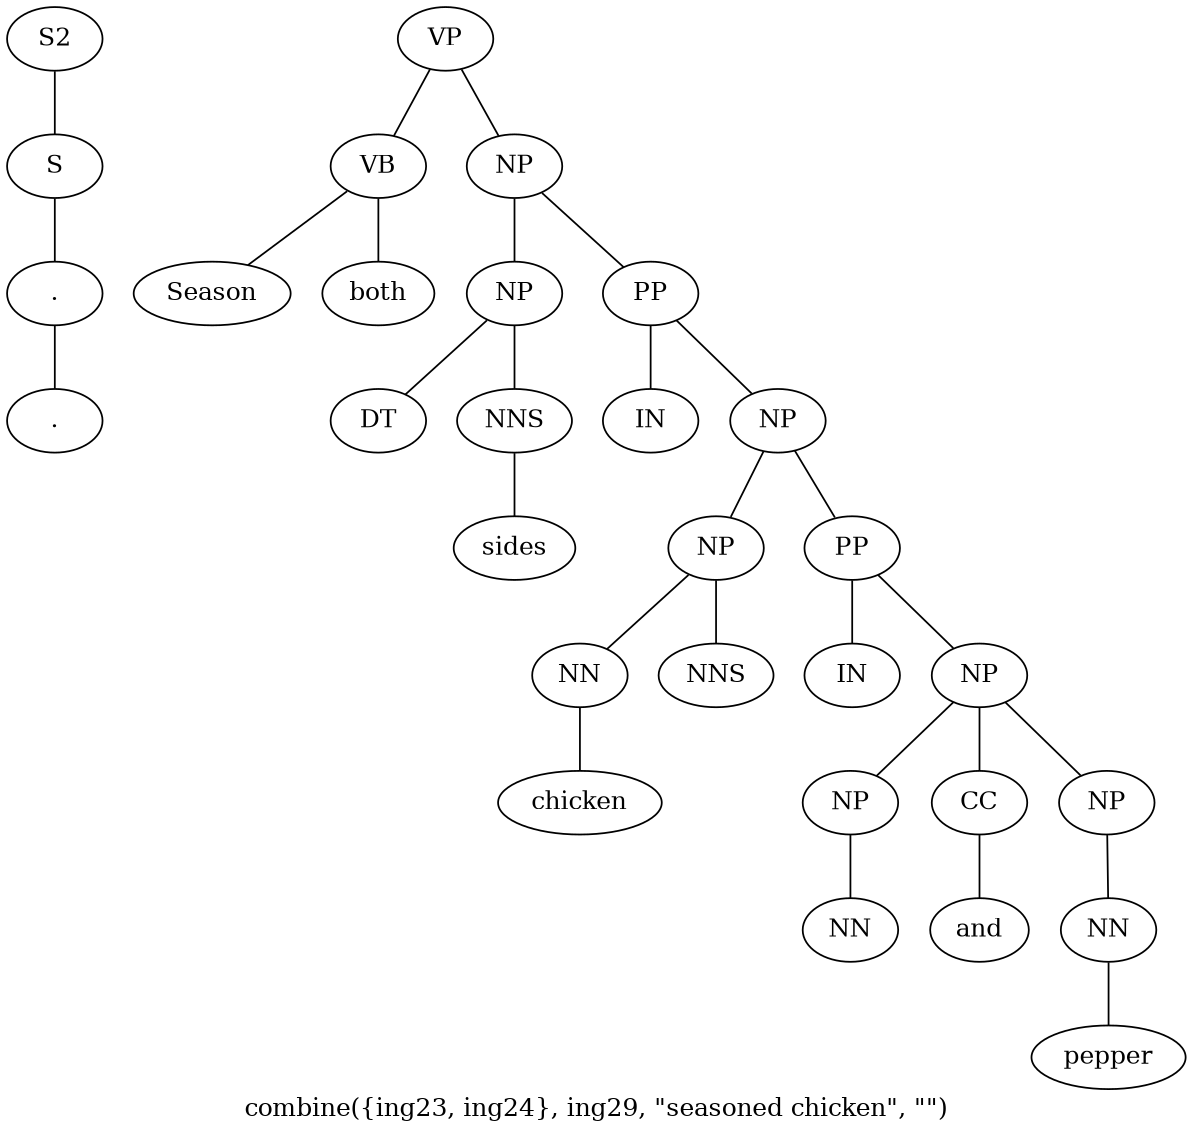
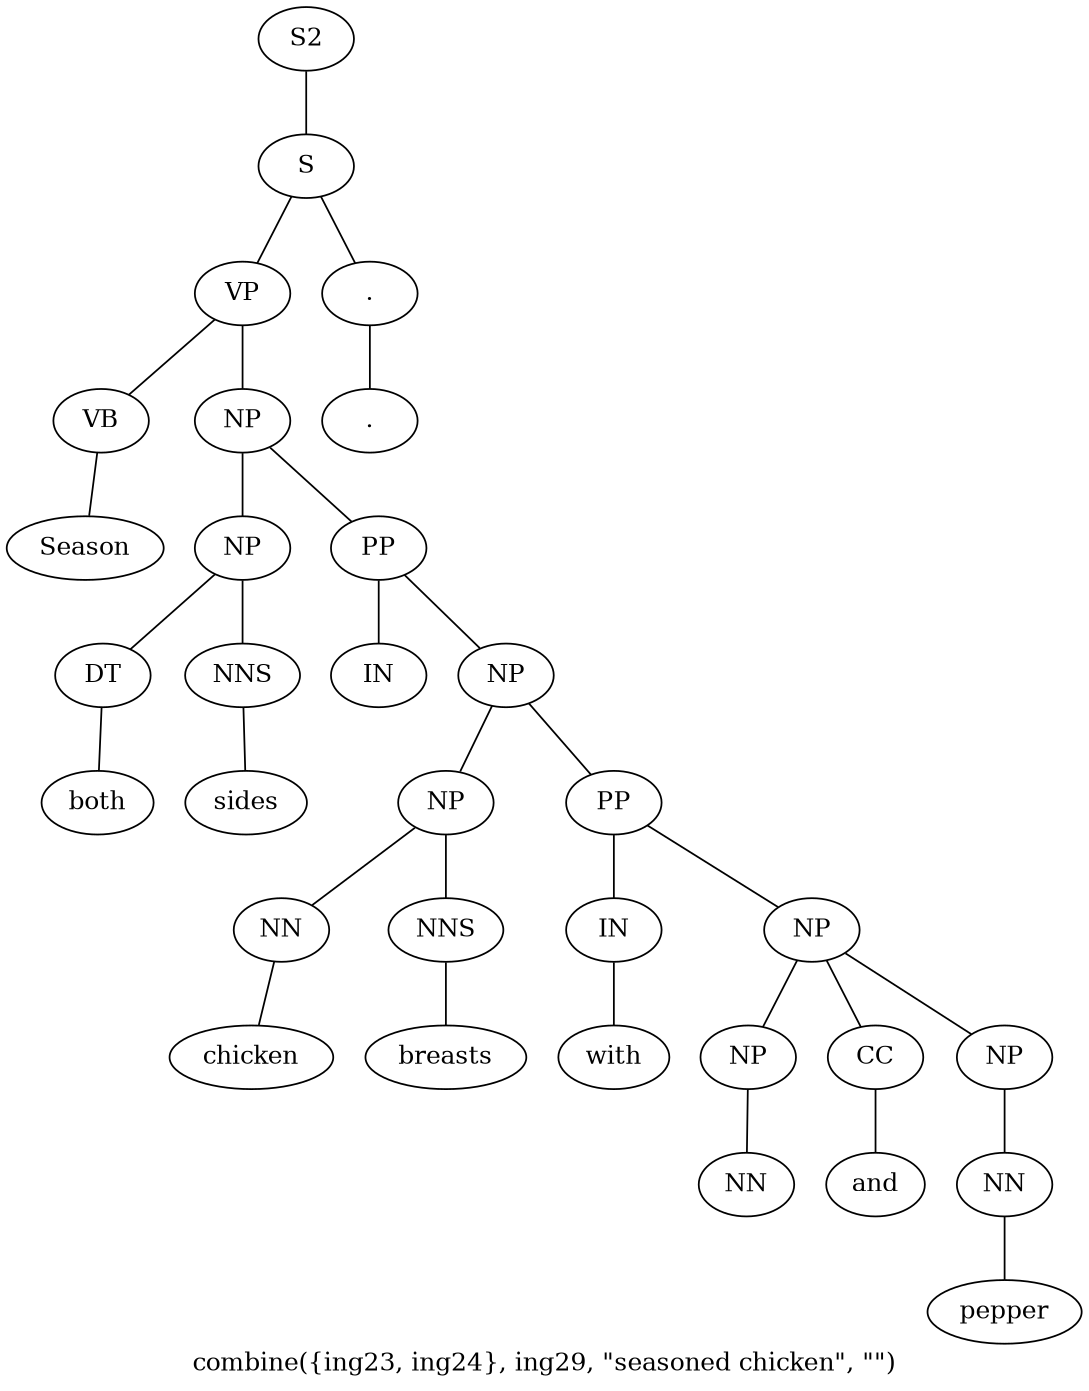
none -> (274, 230)
(378, 230) -> (100, 739)
none -> (446, 1057)
none -> (614, 1057)
